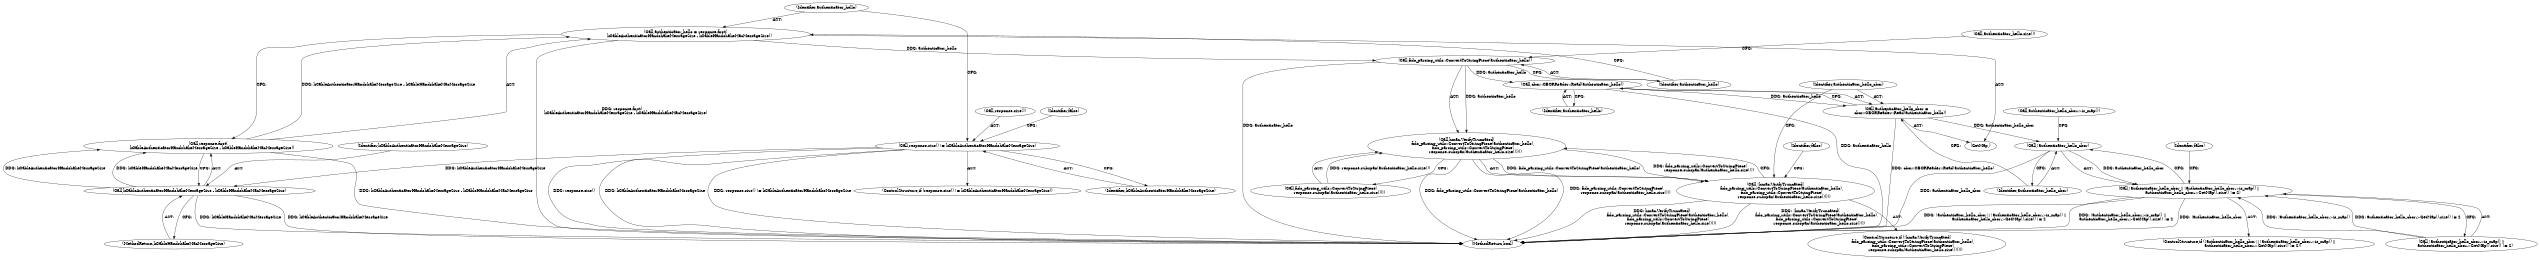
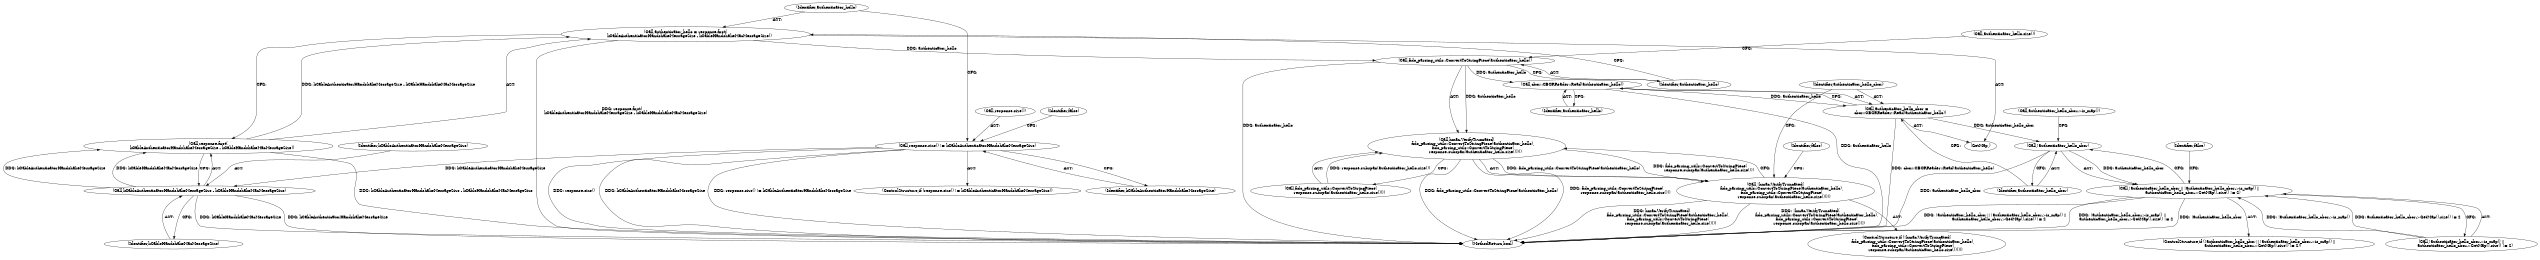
(174, 244) -> (174, 244)
